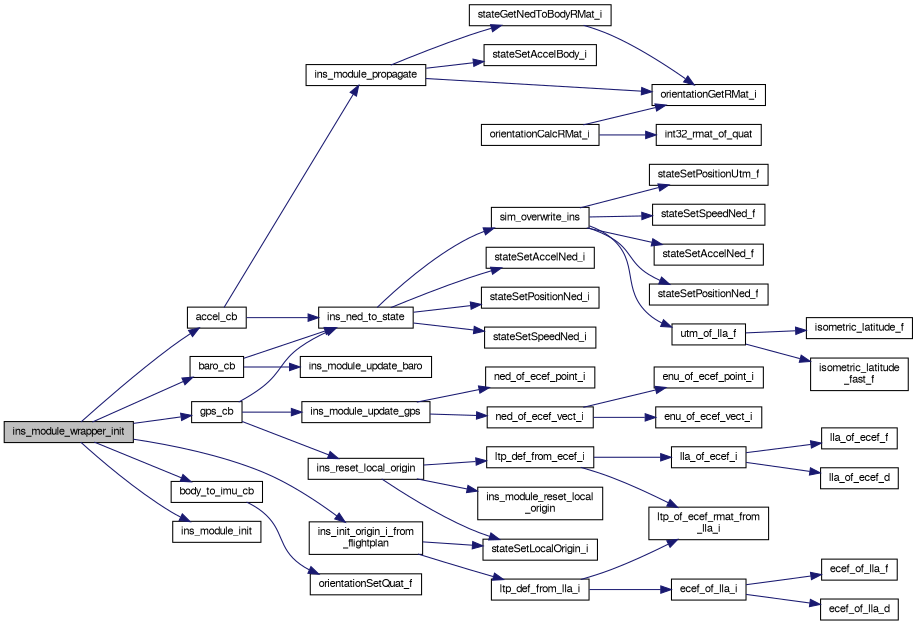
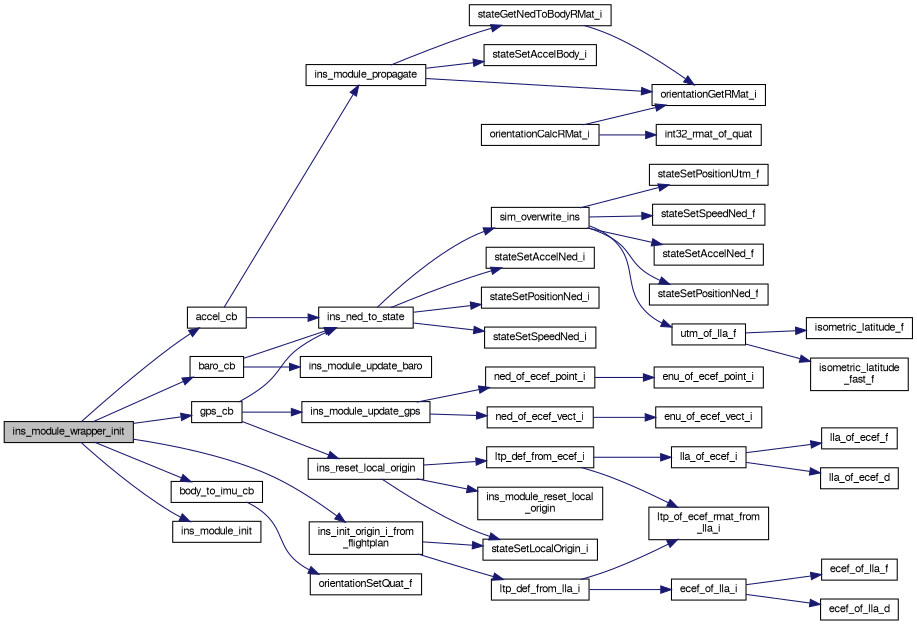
(619, 399) -> (619, 377)
